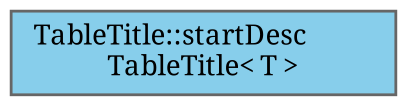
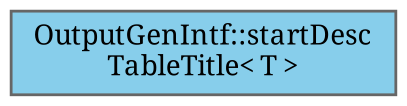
(203, 53) -> (203, 53)
